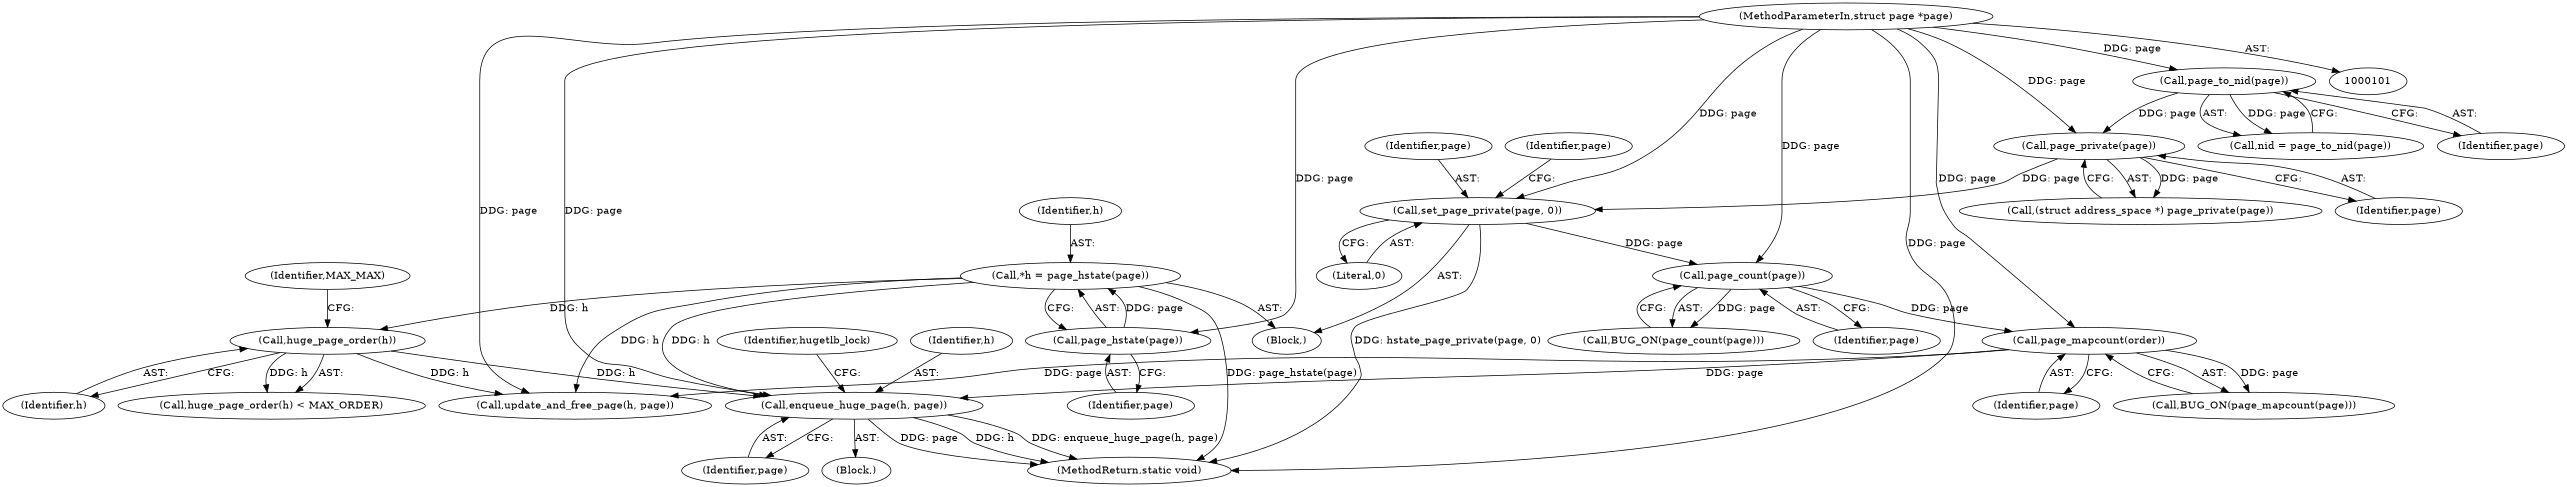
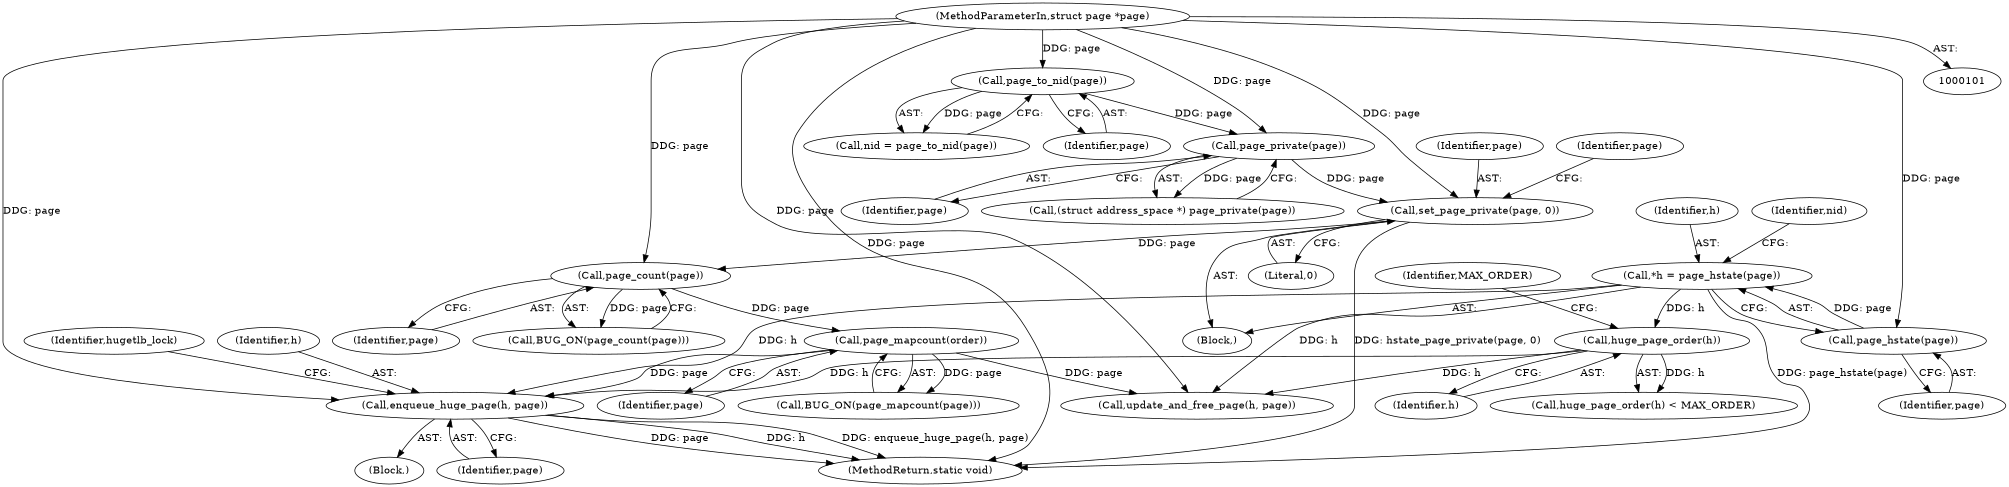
(1937, 186) -> none
none -> (1809, 211)
(328, 276) -> (1468, 276)
